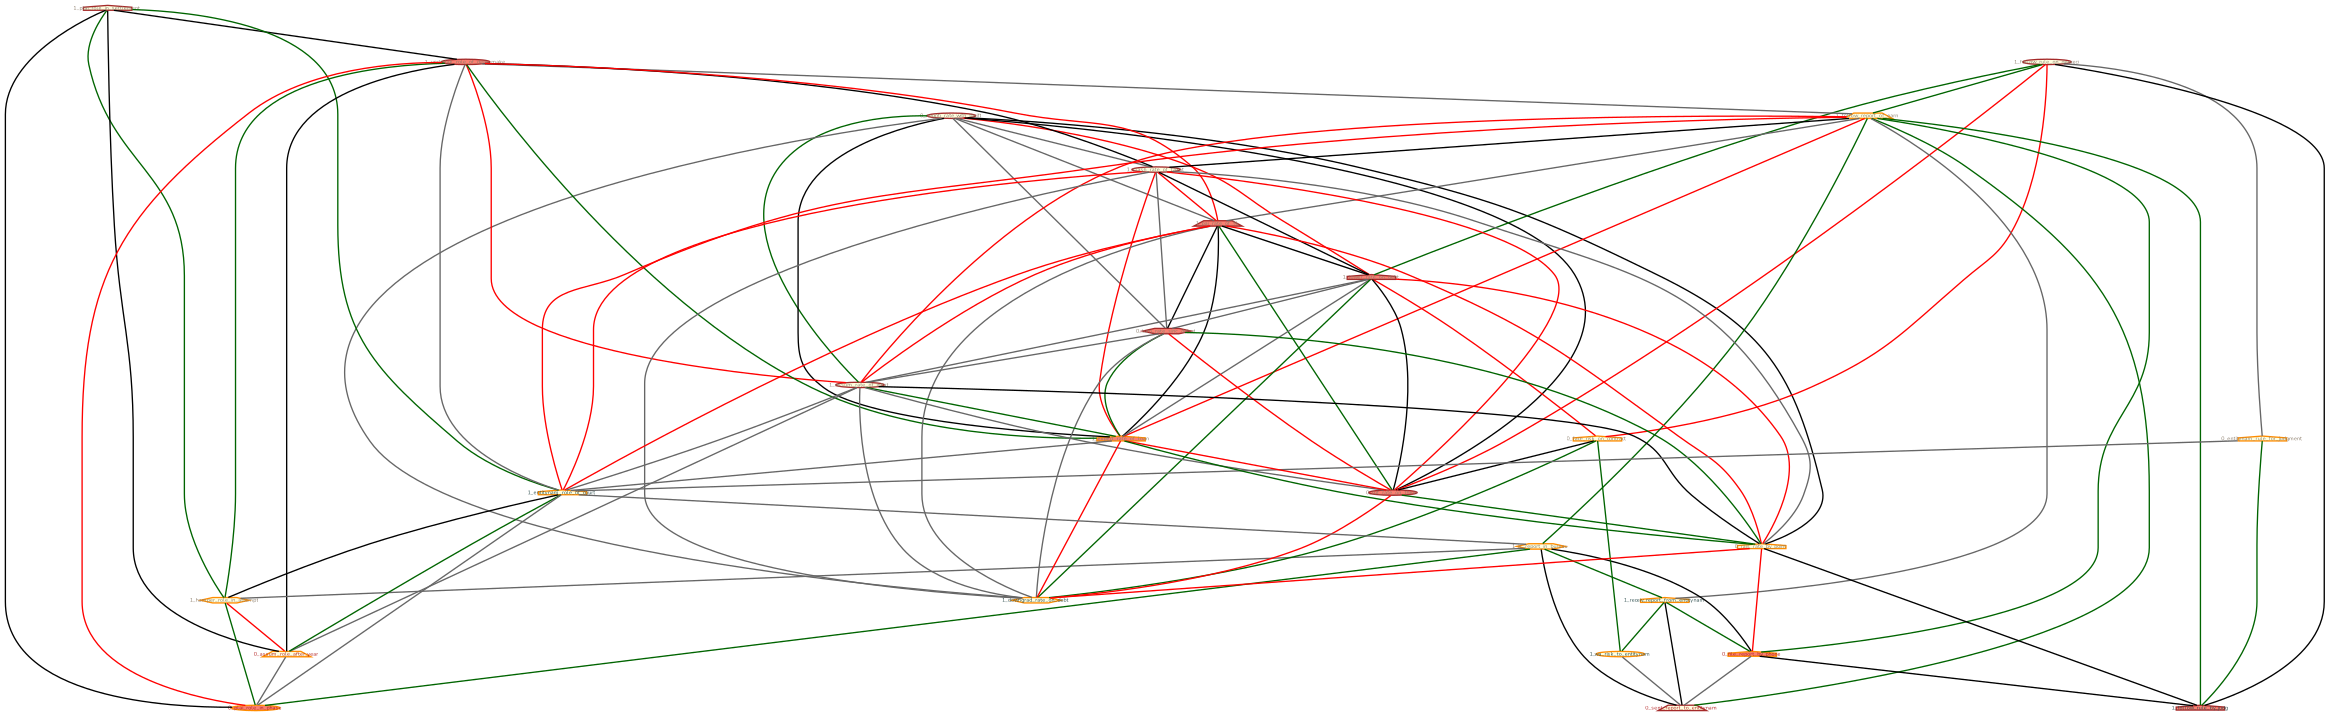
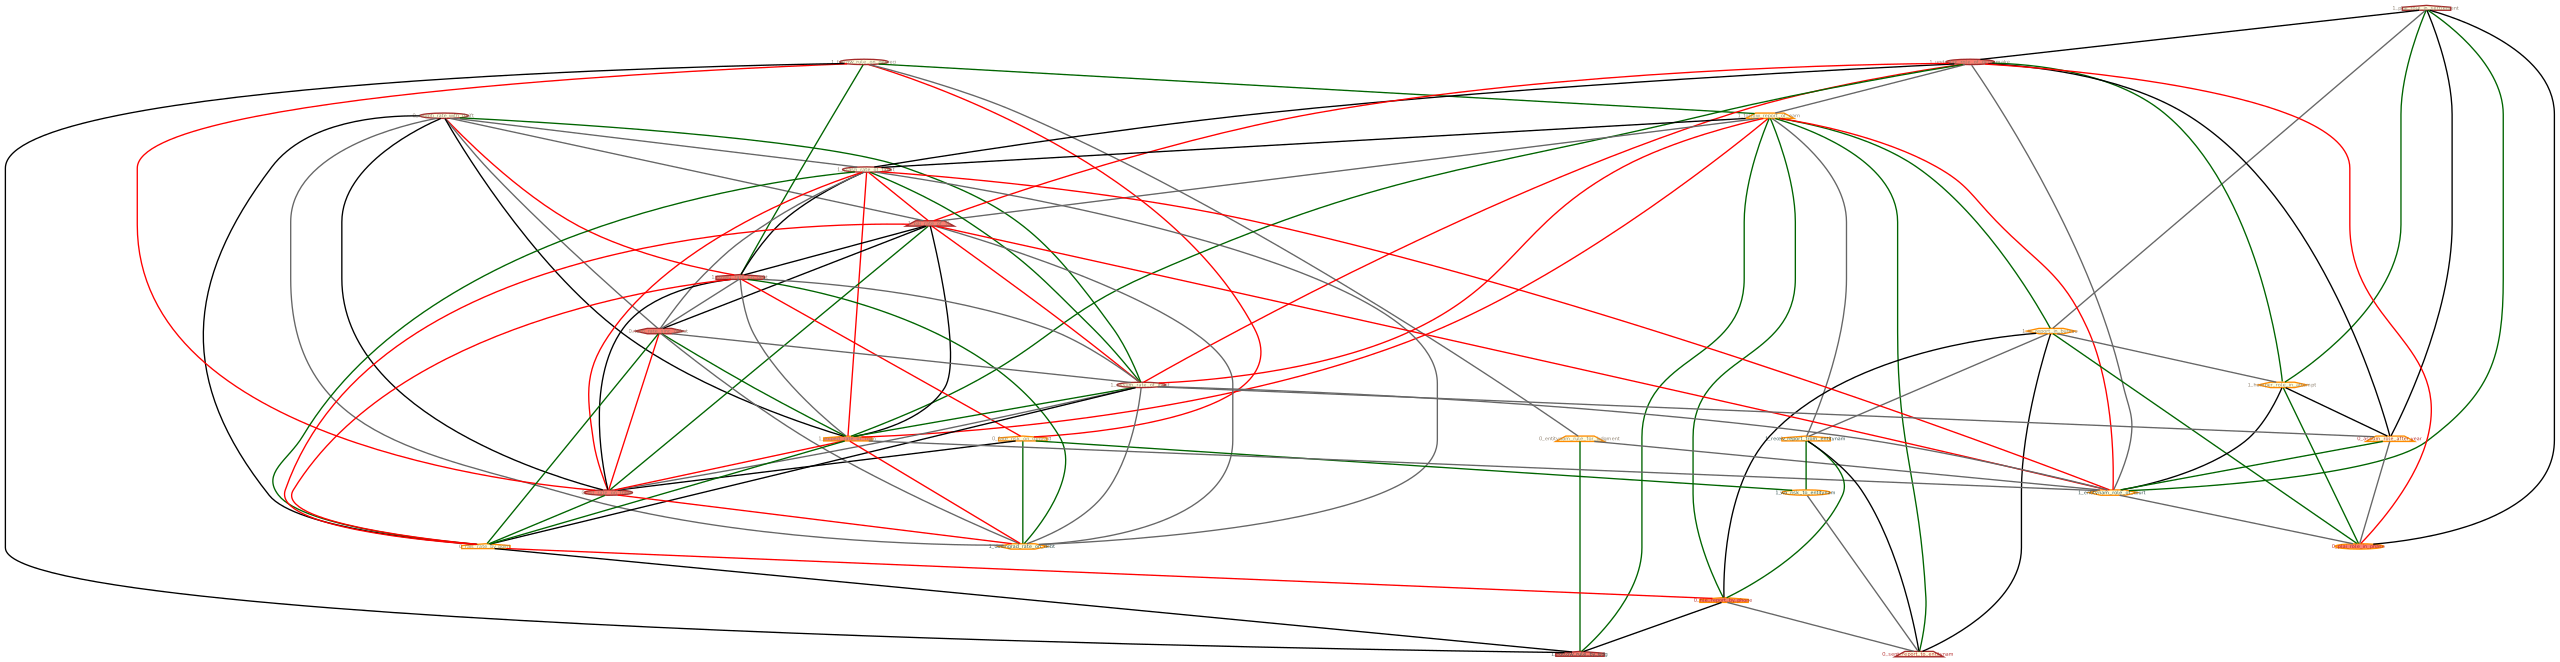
(1581, 256) -> (427, 311)
none -> (1026, 264)
(2262, 439) -> (1580, 439)
(563, 493) -> (2113, 493)
(1029, 518) -> (2239, 169)
(1418, 572) -> none
(1603, 573) -> (1928, 385)
(256, 627) -> (2336, 412)
